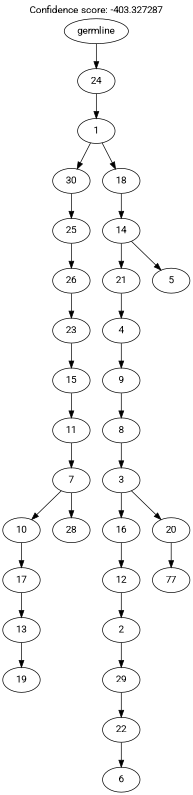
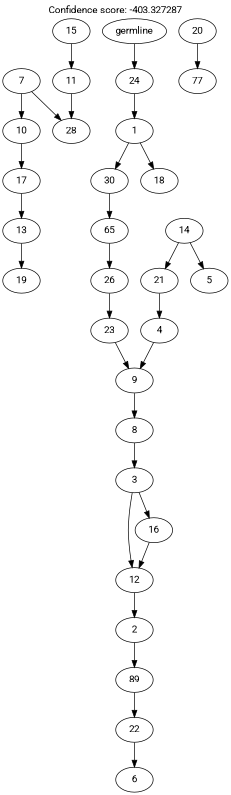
(121, 202) -> none
(71, 231) -> (110, 231)
(71, 352) -> (120, 352)
(71, 452) -> (71, 103)
(144, 503) -> (128, 527)
(121, 680) -> (134, 680)
